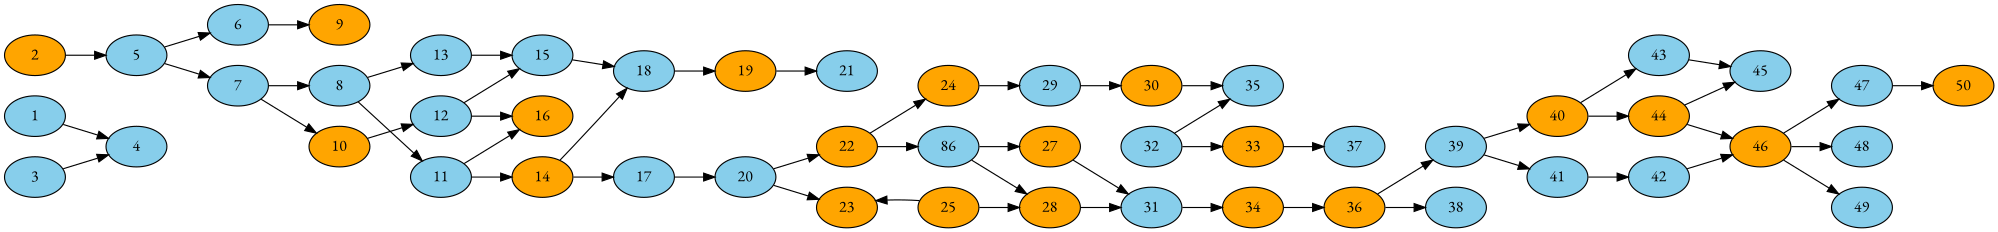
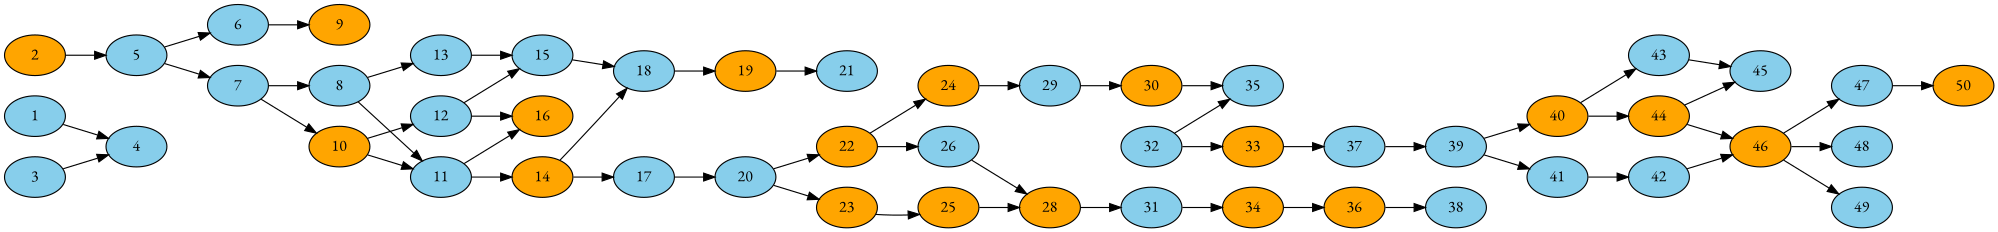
(948, 147) -> (948, 147)
(1050, 147) -> none
none -> (385, 160)
(1400, 180) -> (1400, 147)
(903, 200) -> (892, 215)
